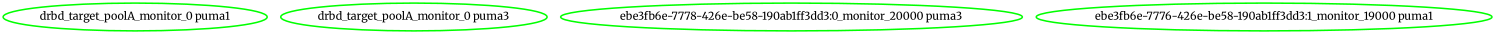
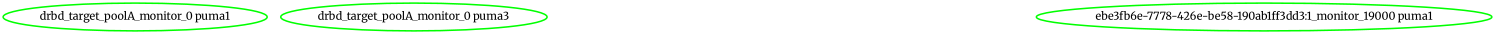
(792, 17) -> none
(1264, 17) -> (1264, 17)
